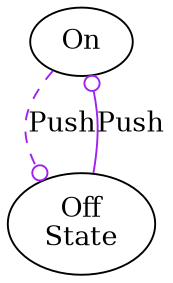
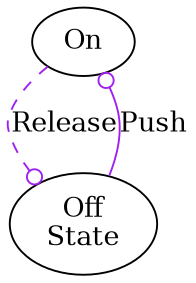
(62, 124) -> (64, 124)
